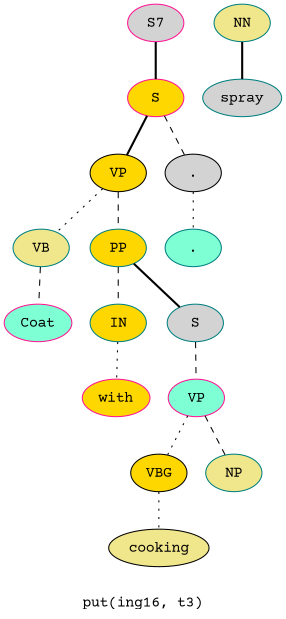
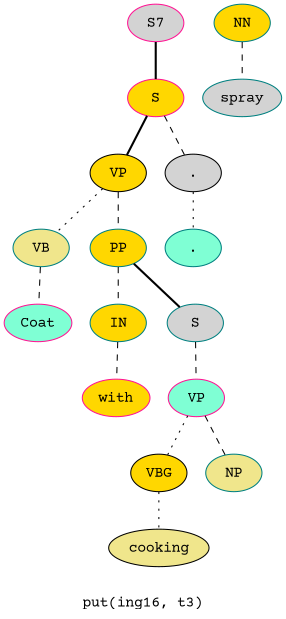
(242, 23) -> (242, 23)
(242, 61) -> (242, 61)
(117, 361) -> (117, 361)
